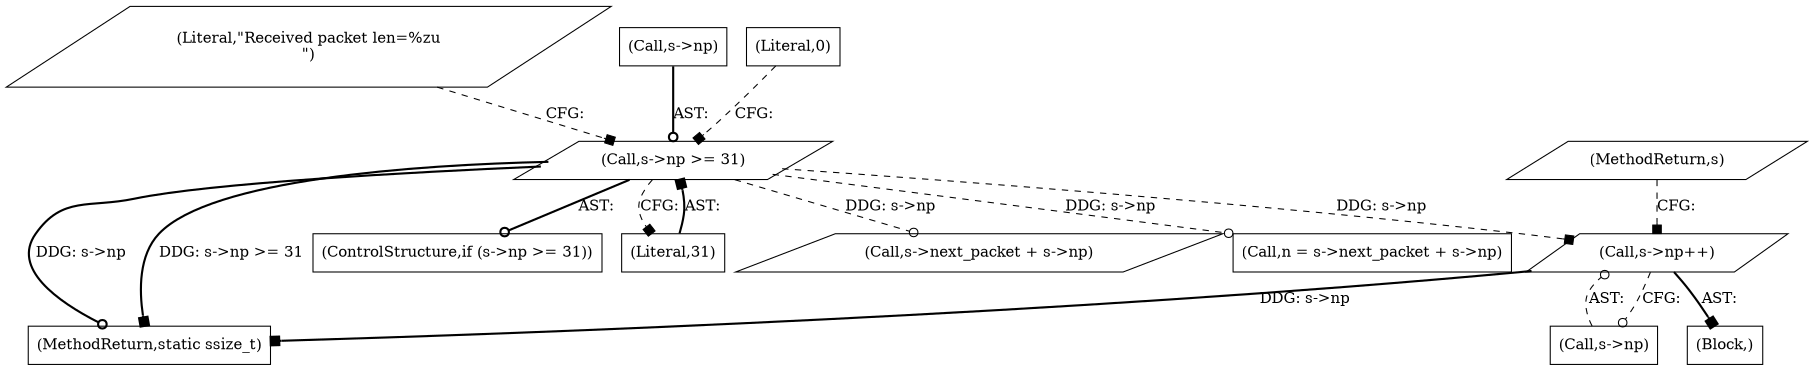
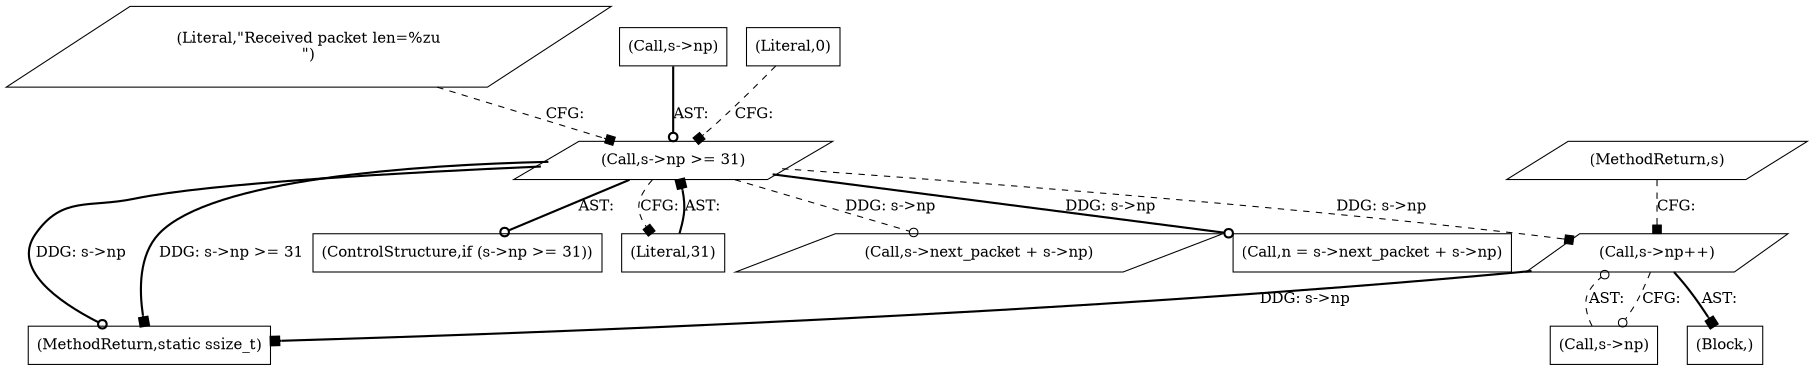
(998, 204) -> (998, 204)
